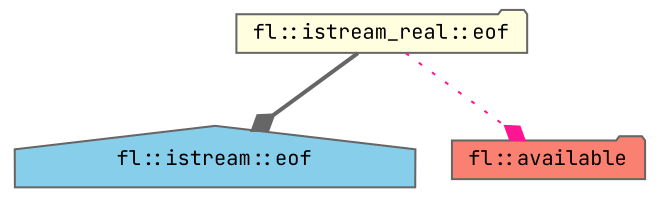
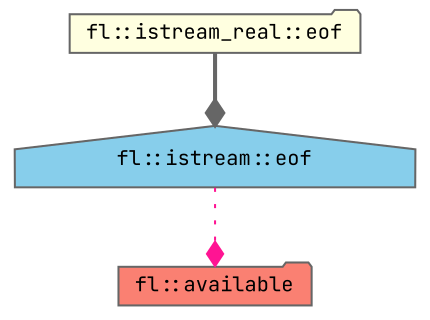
(455, 89) -> (215, 215)
